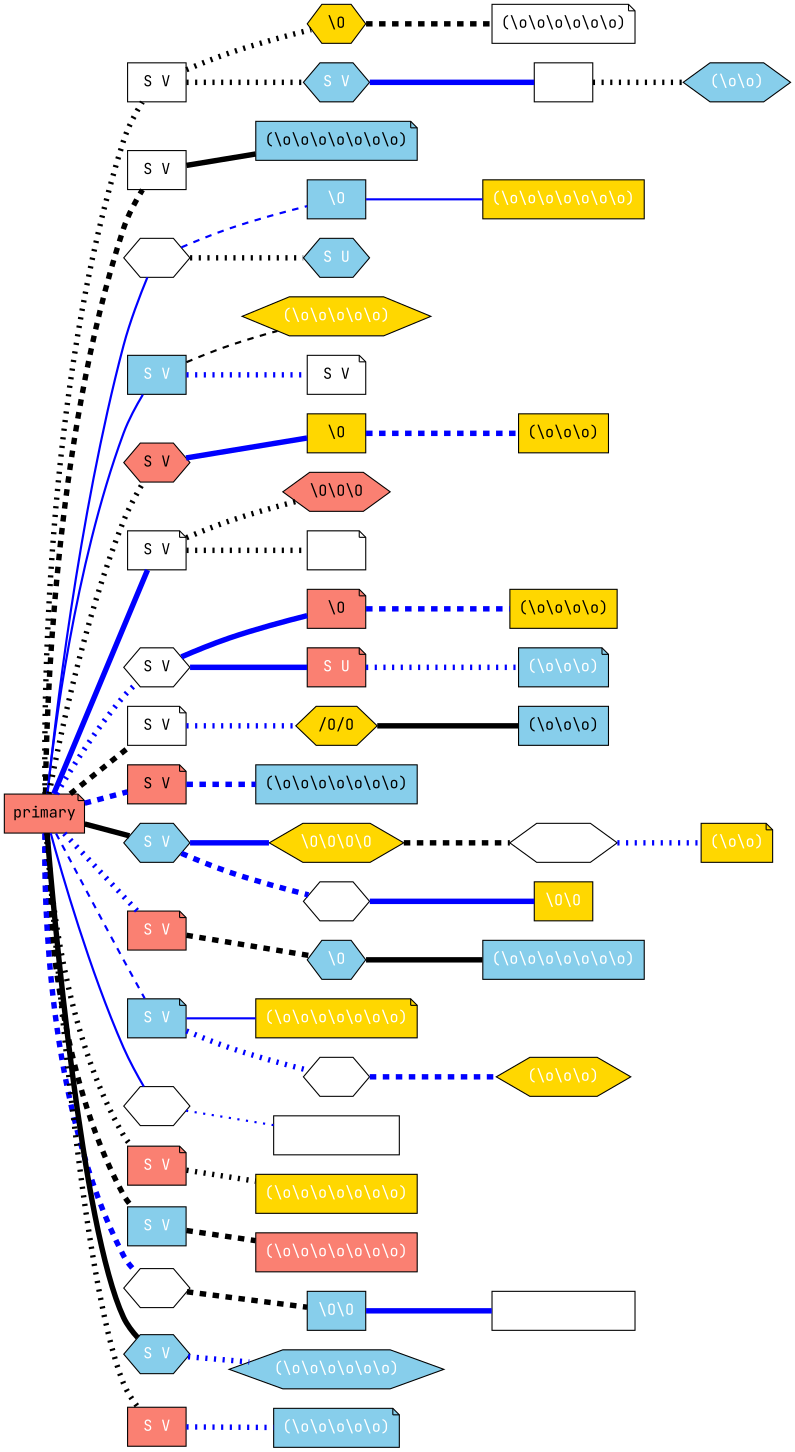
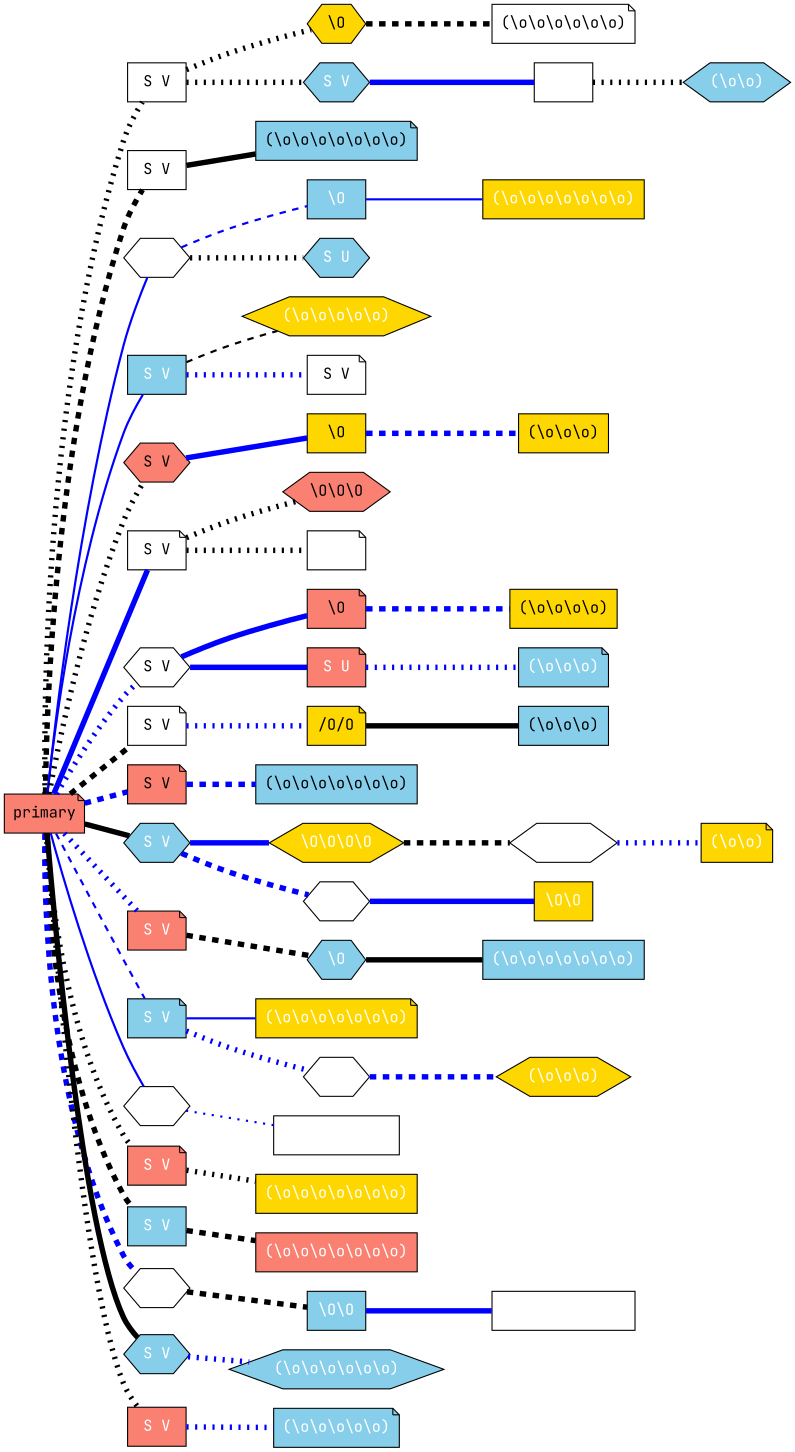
(336, 726) -> (336, 726)
